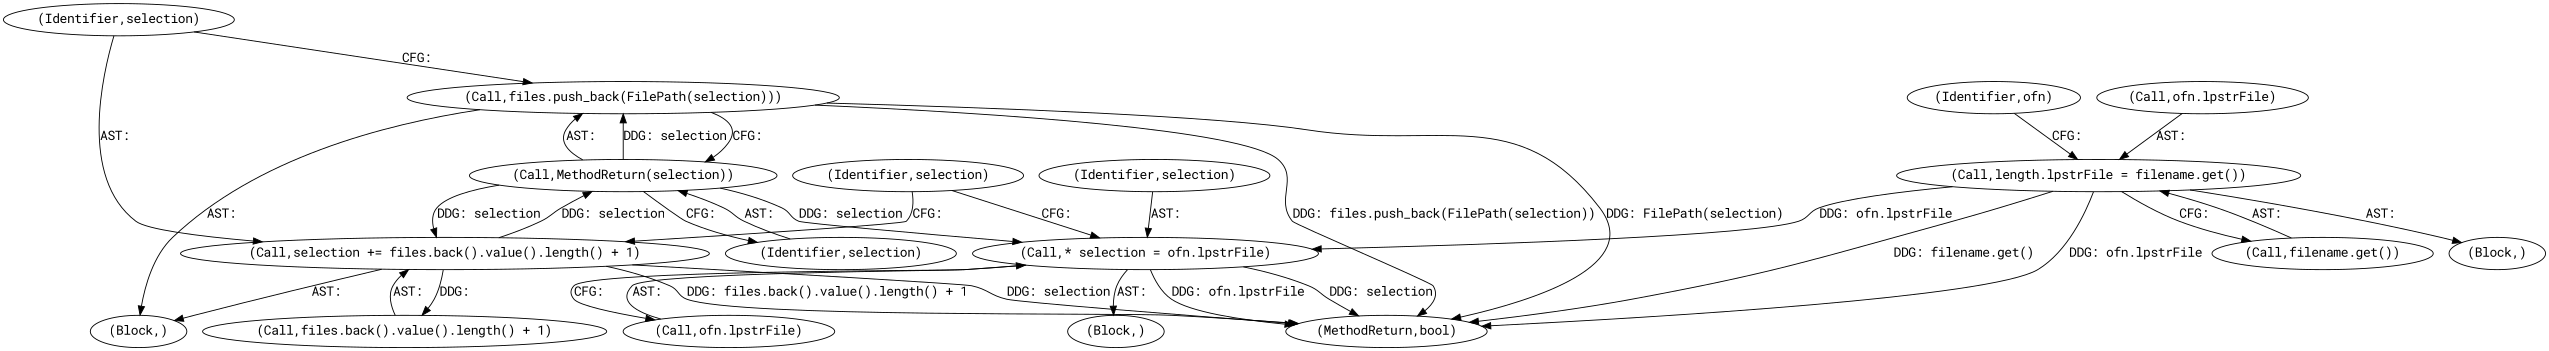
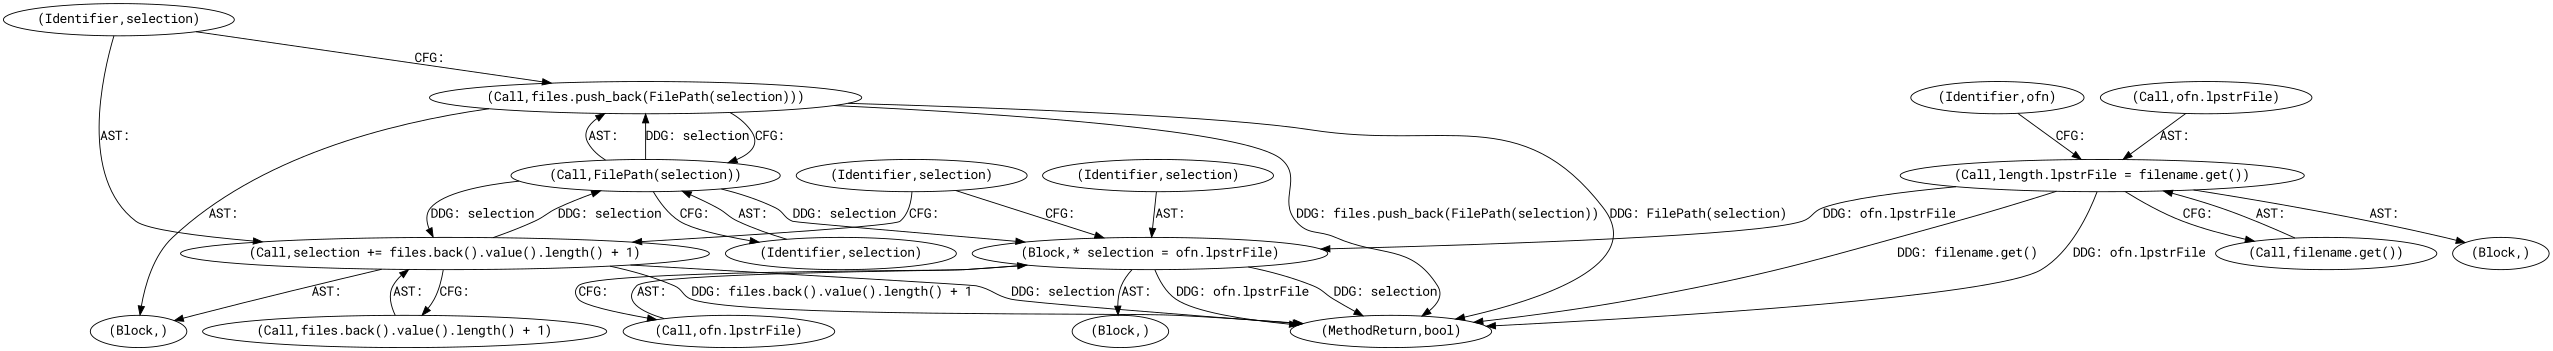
(623, 176) -> (646, 176)
(1146, 254) -> (1150, 254)
(458, 292) -> (458, 292)
